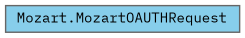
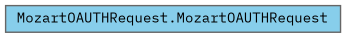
(123, 19) -> (173, 19)
